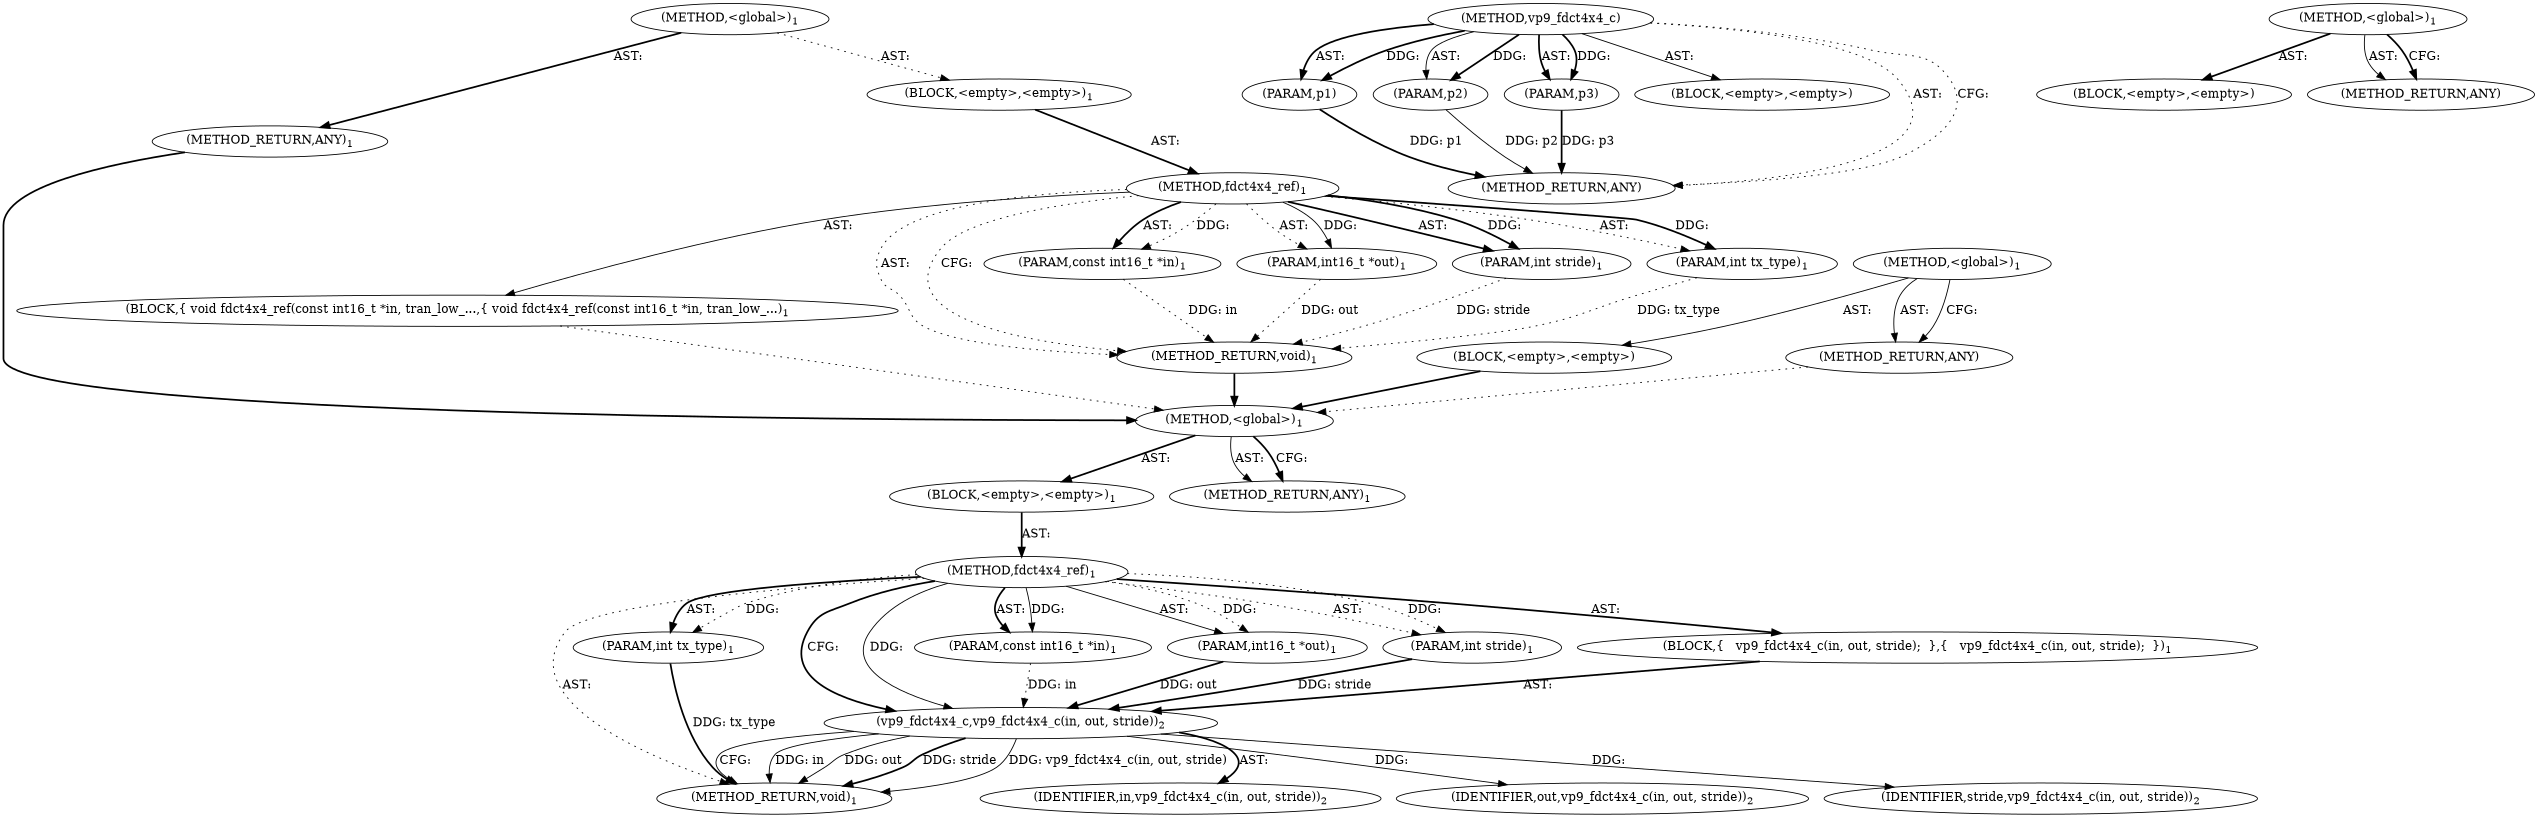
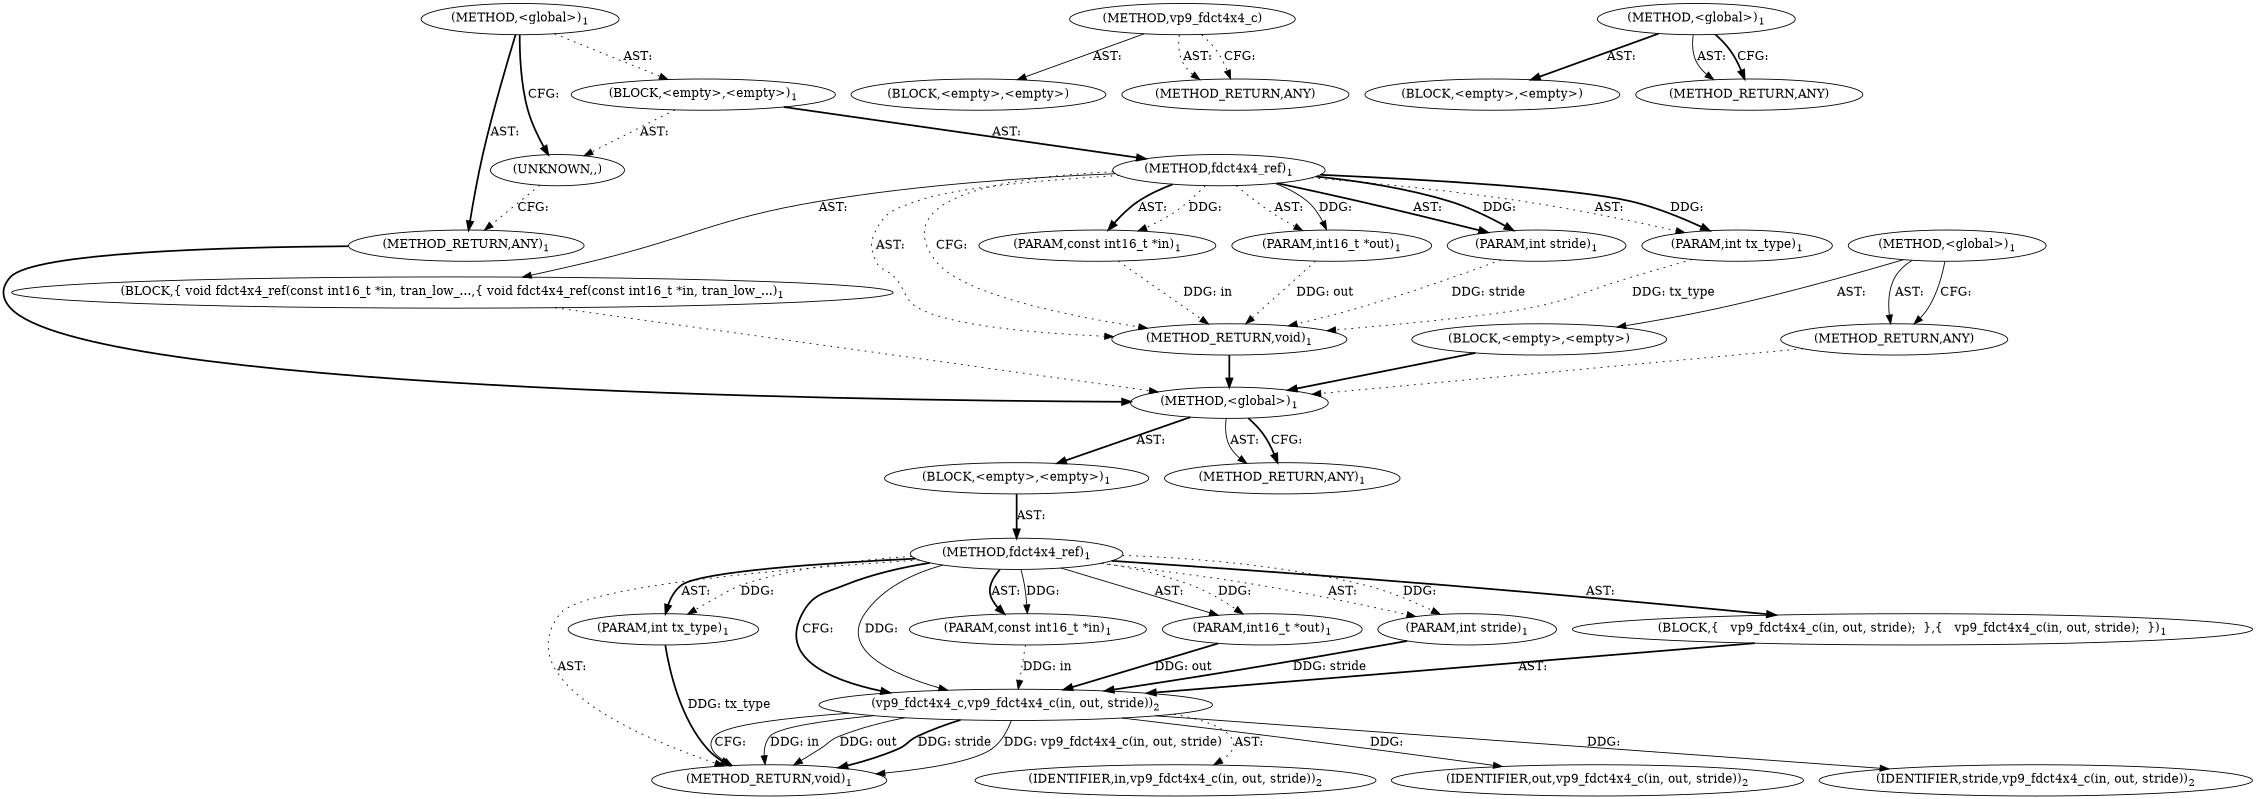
(1299, 95) -> none
(1431, 95) -> none
(1562, 95) -> none
none -> (557, 170)
(1235, 755) -> (1230, 736)
